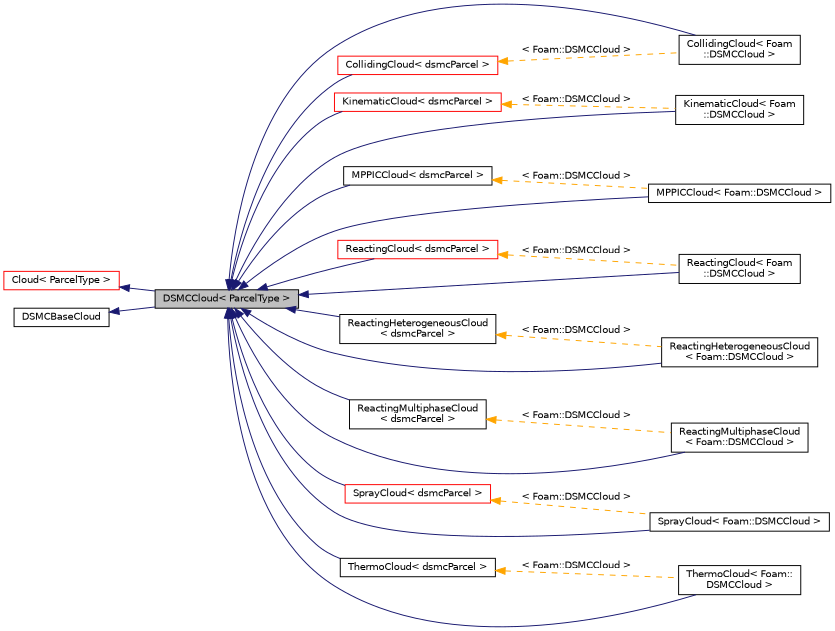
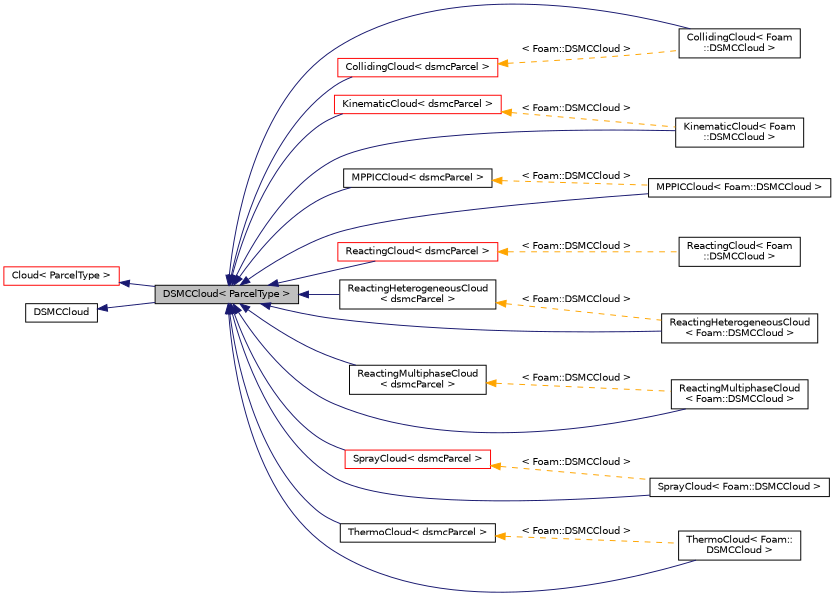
(494, 283) -> none
(62, 317) -> (62, 313)
